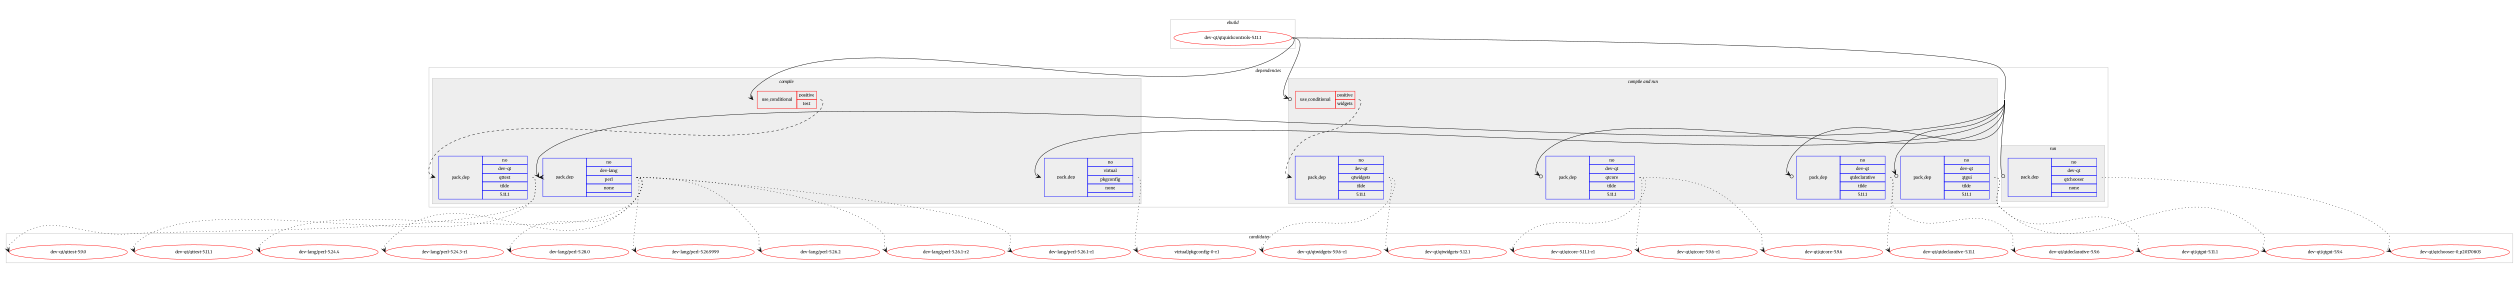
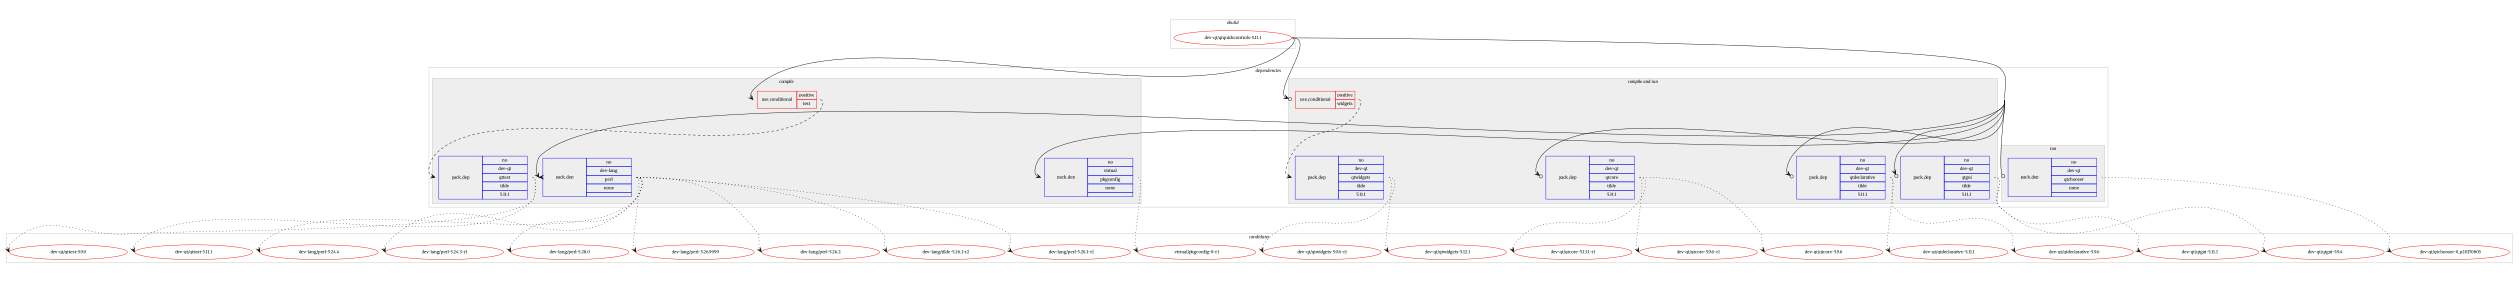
(946, 252) -> (946, 252)
(1573, 252) -> (1573, 252)
